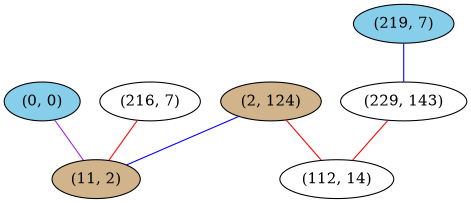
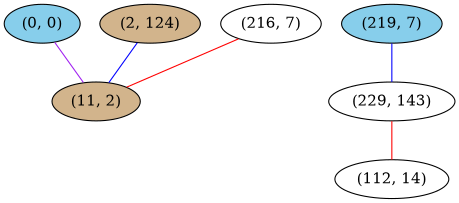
(304, 140) -> none
